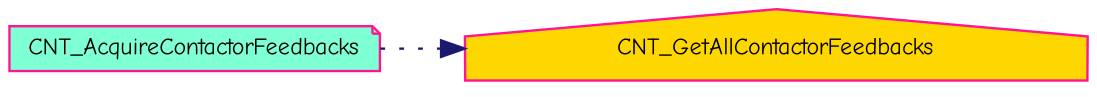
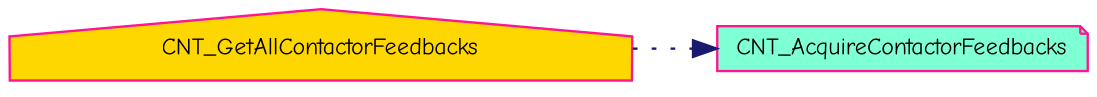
(410, 49) -> (663, 49)
